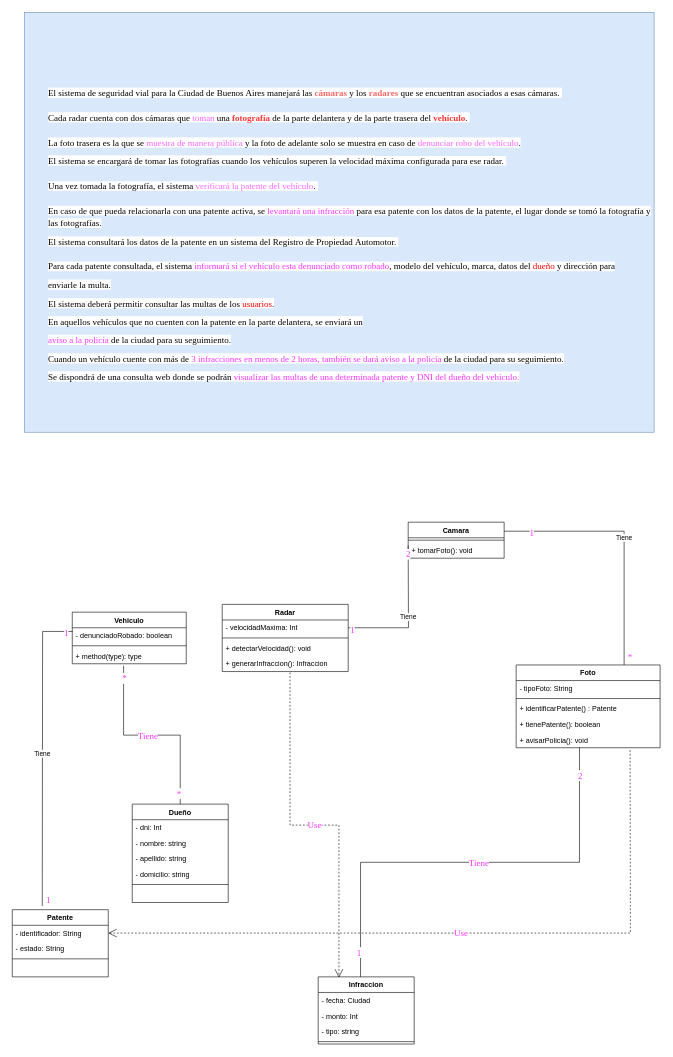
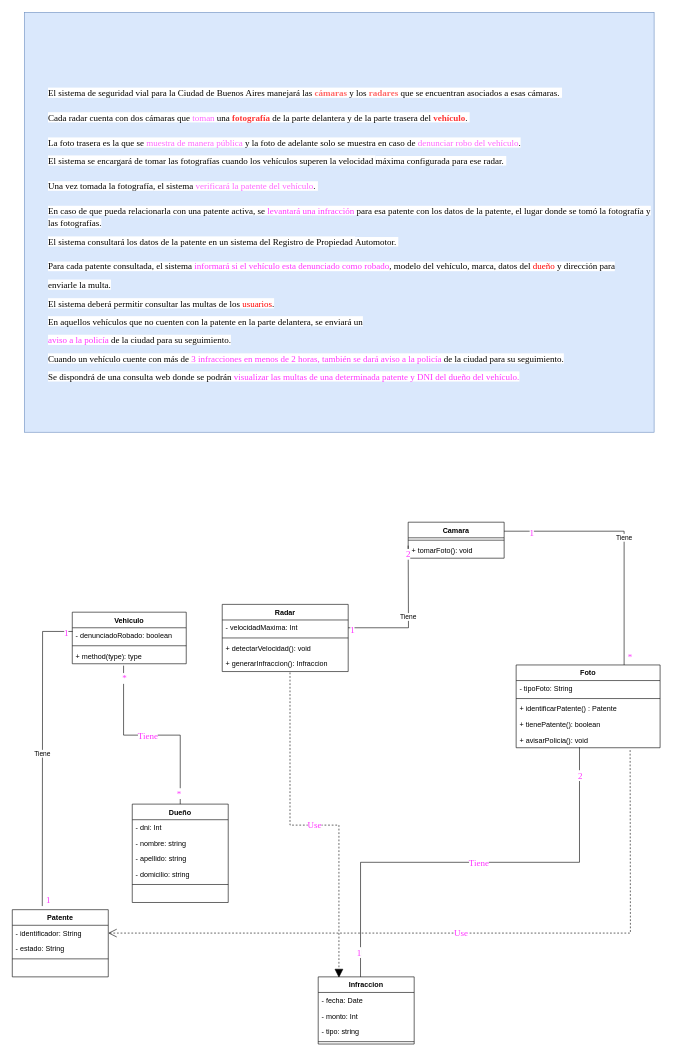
(339, 971) -> (339, 968)
(348, 1001) -> (345, 1001)
